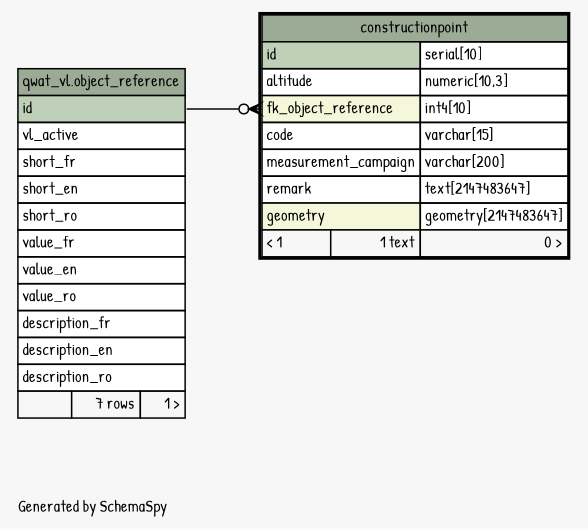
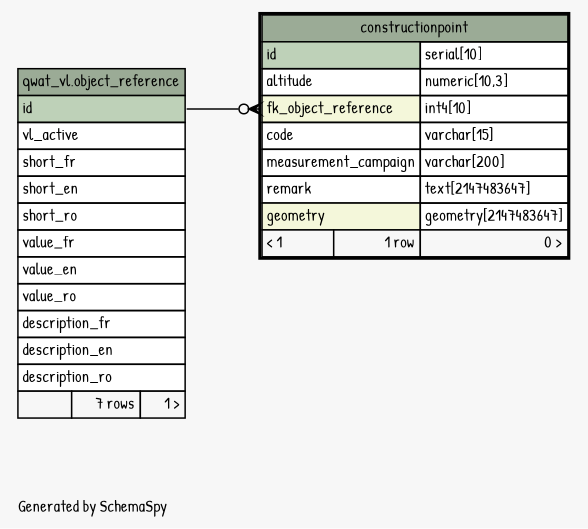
(398, 243) -> (400, 243)
